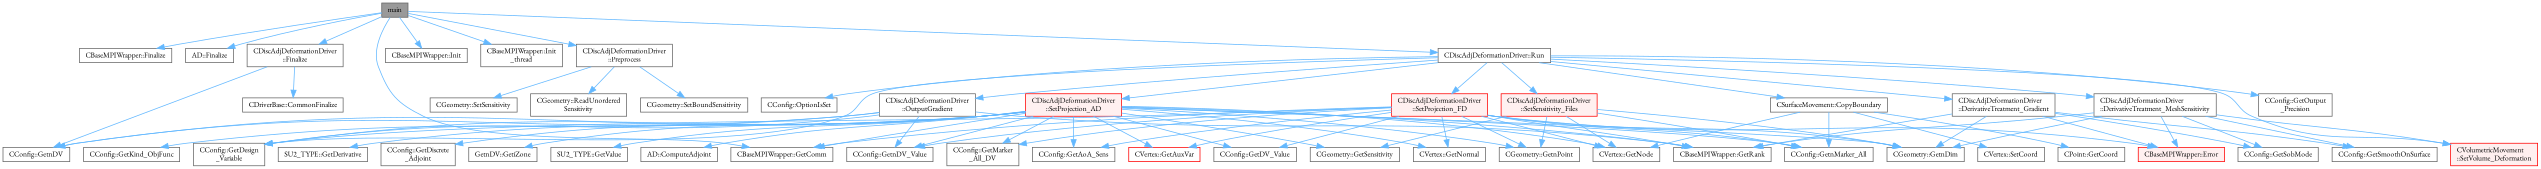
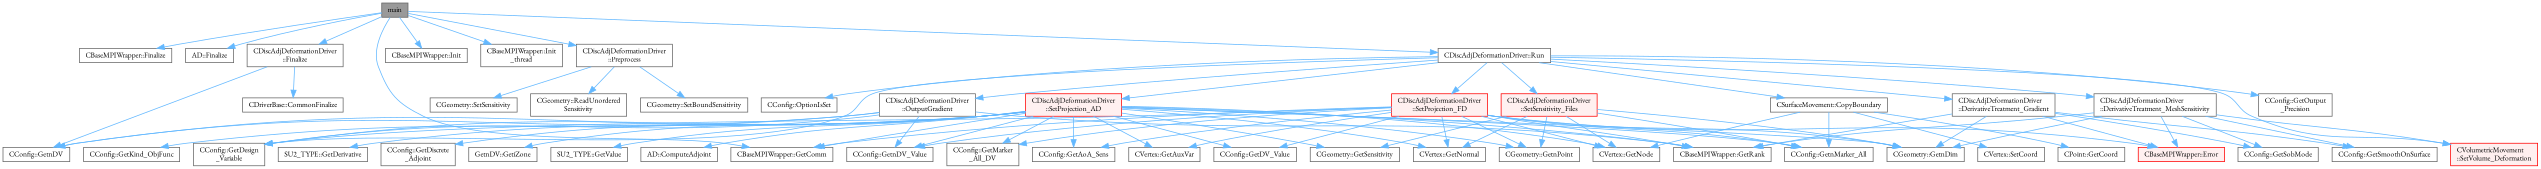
none -> (1488, 135)
(1164, 154) -> (1164, 154)
